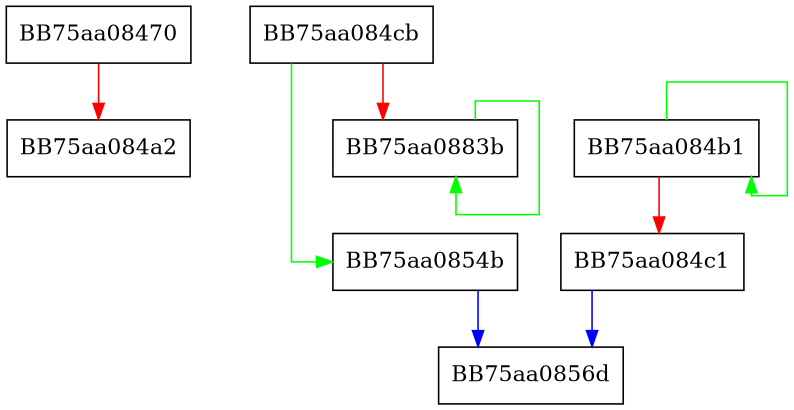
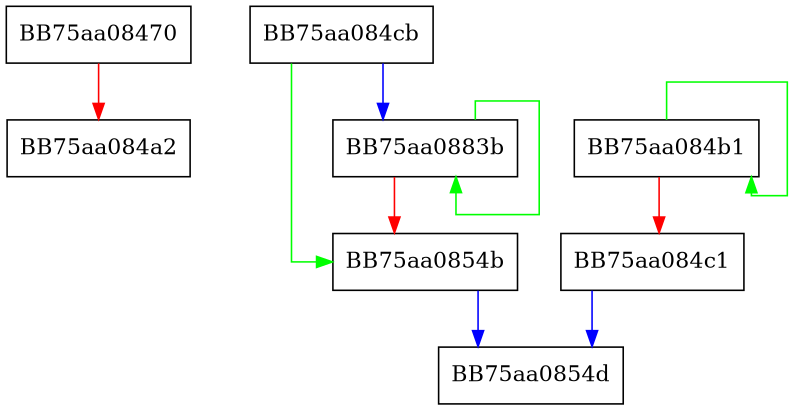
(383, 83) -> (383, 83)
none -> (394, 197)
(531, 376) -> (531, 376)
